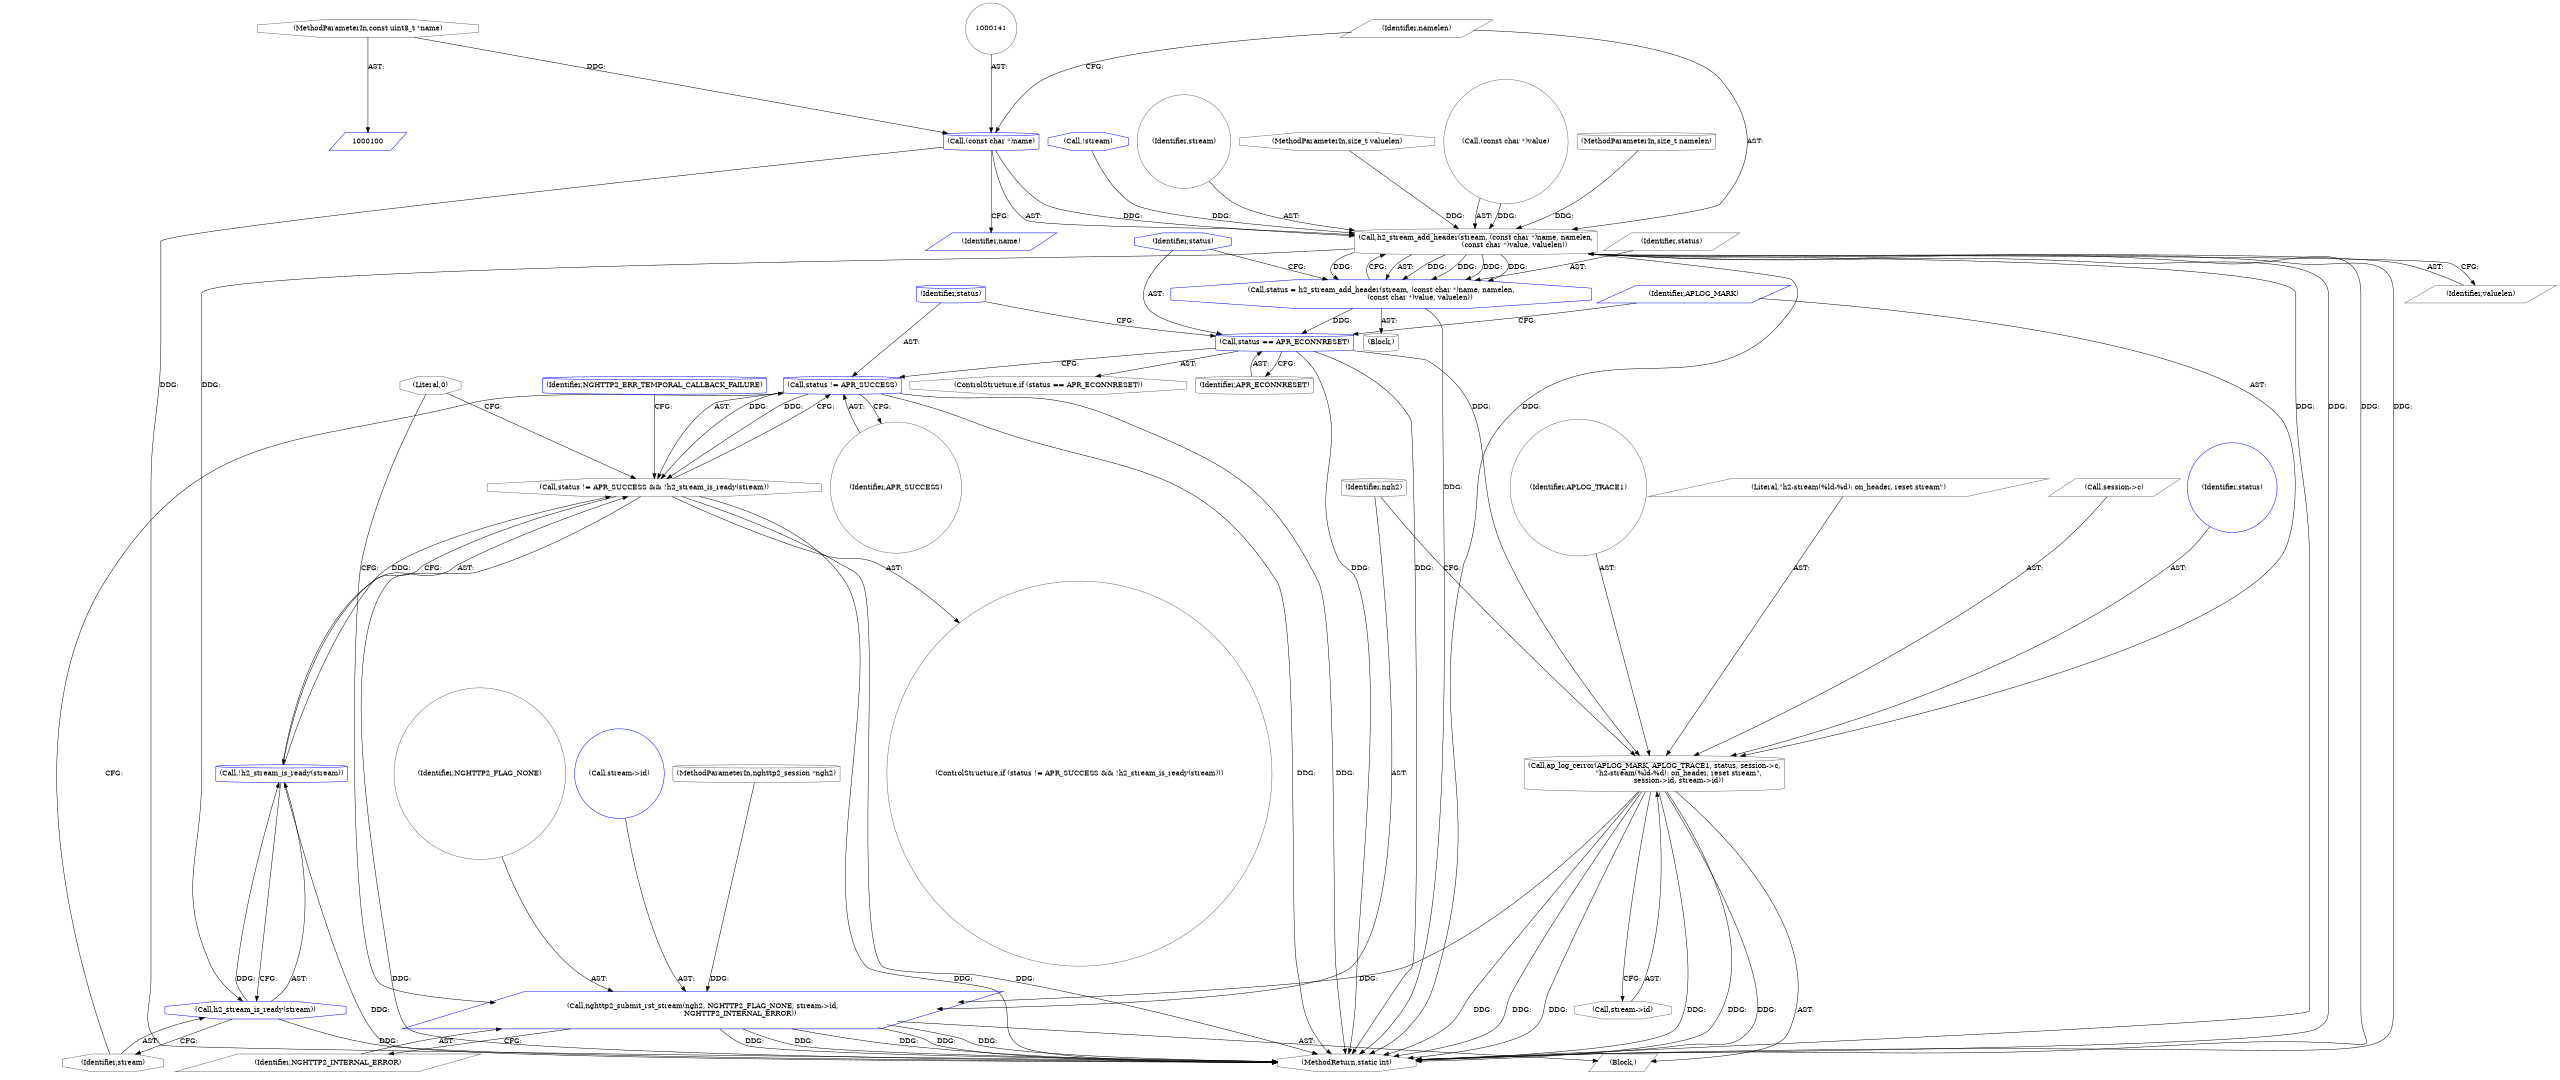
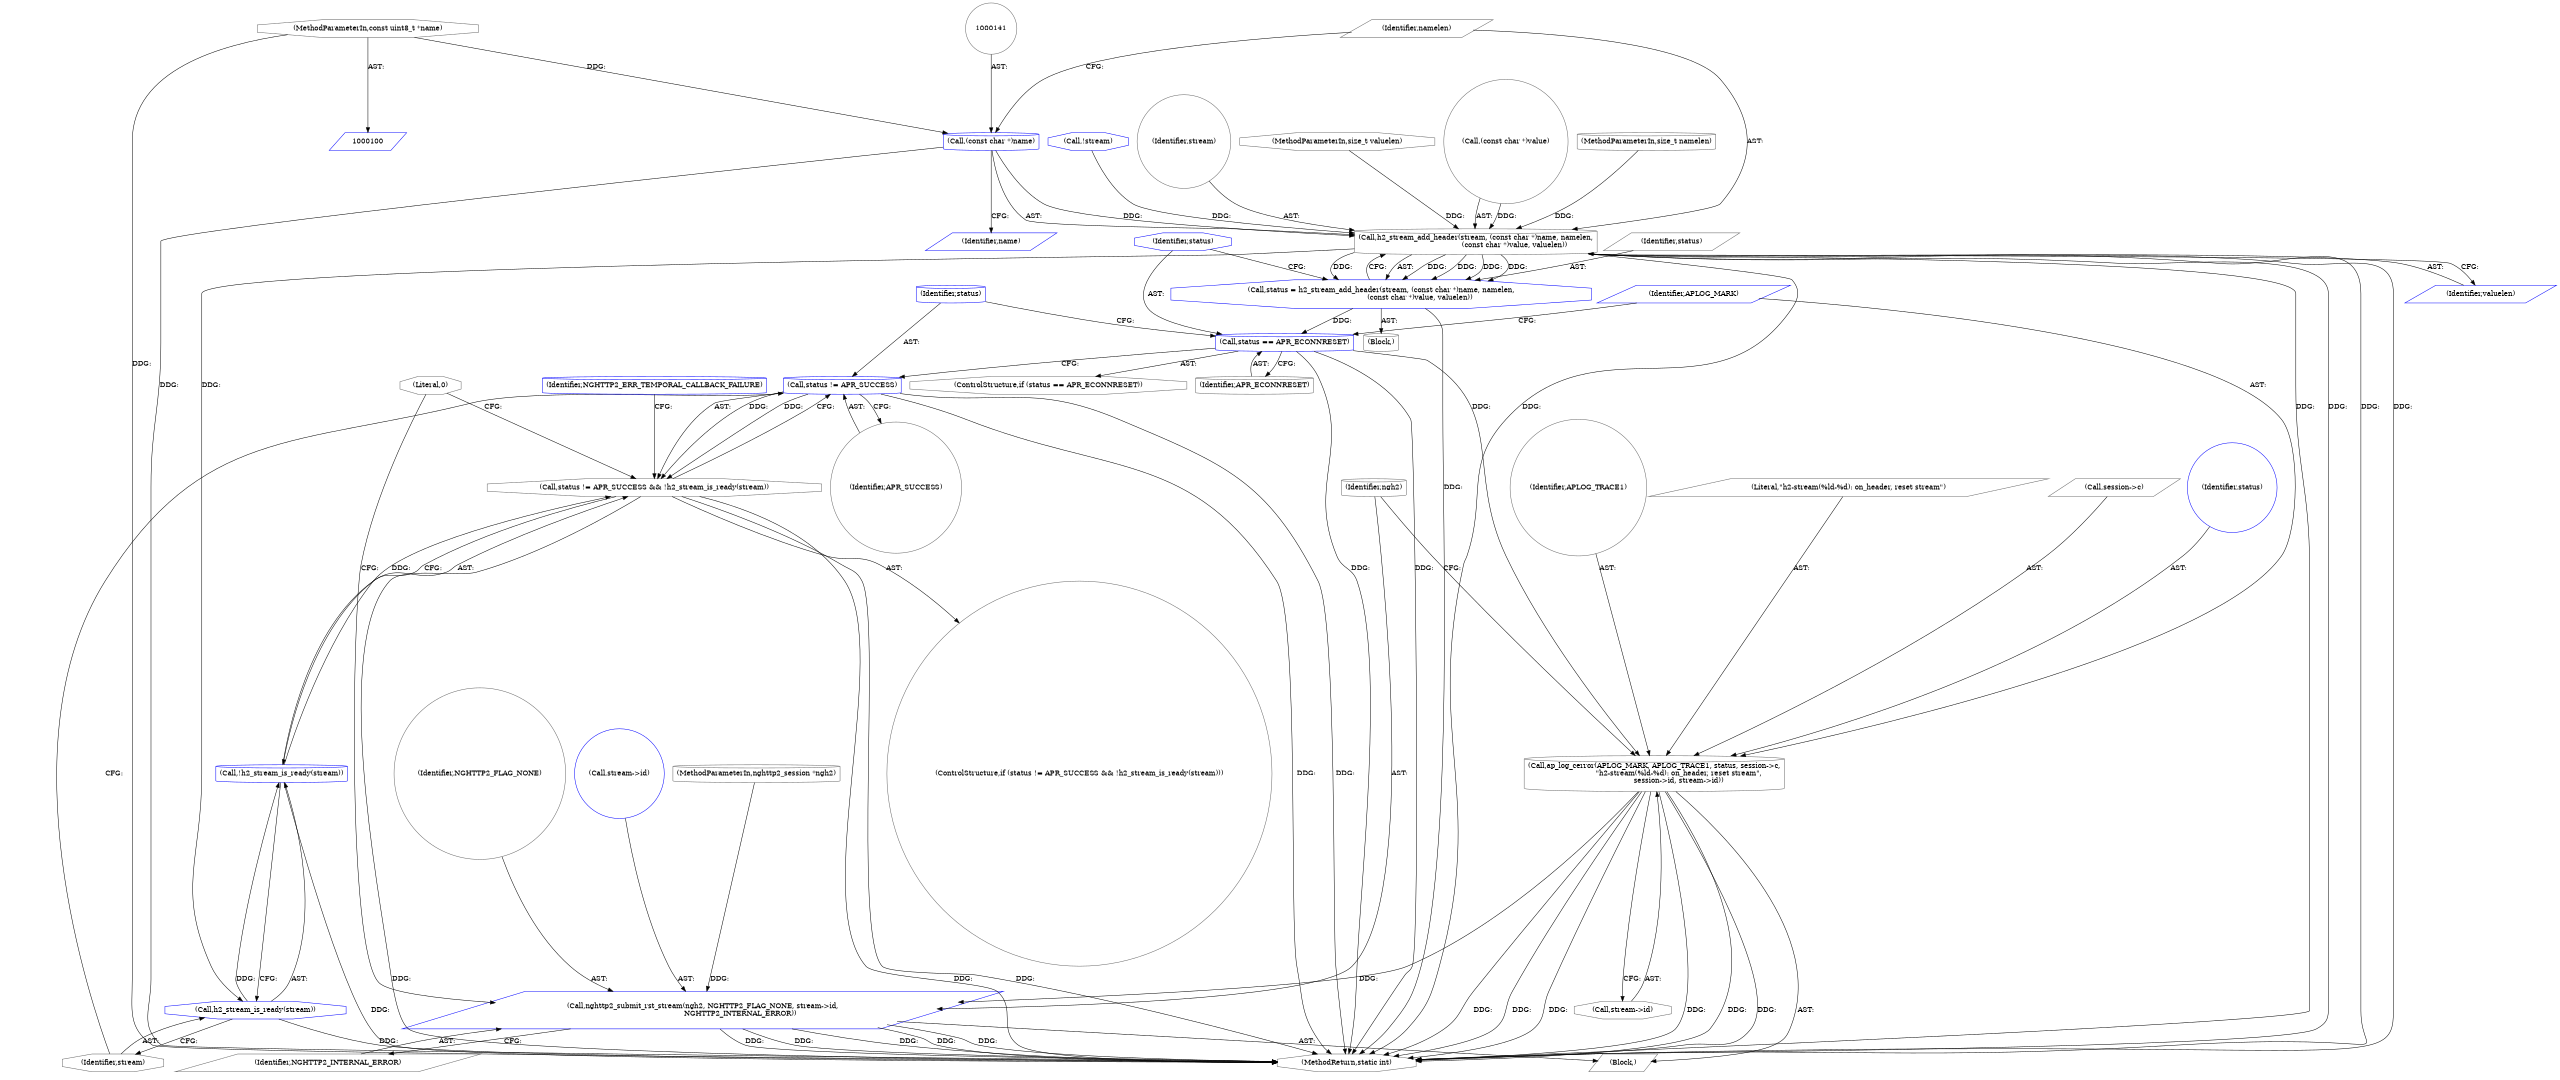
(2481, 294) -> (2481, 294)
none -> (132, 998)
